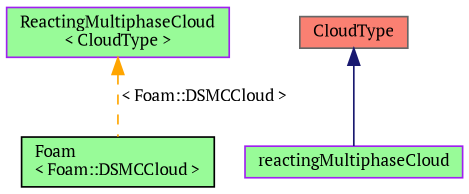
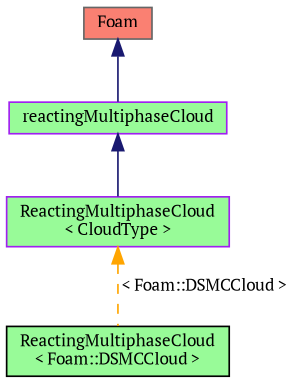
(354, 32) -> (118, 23)
(118, 162) -> (118, 351)
none -> (118, 174)
